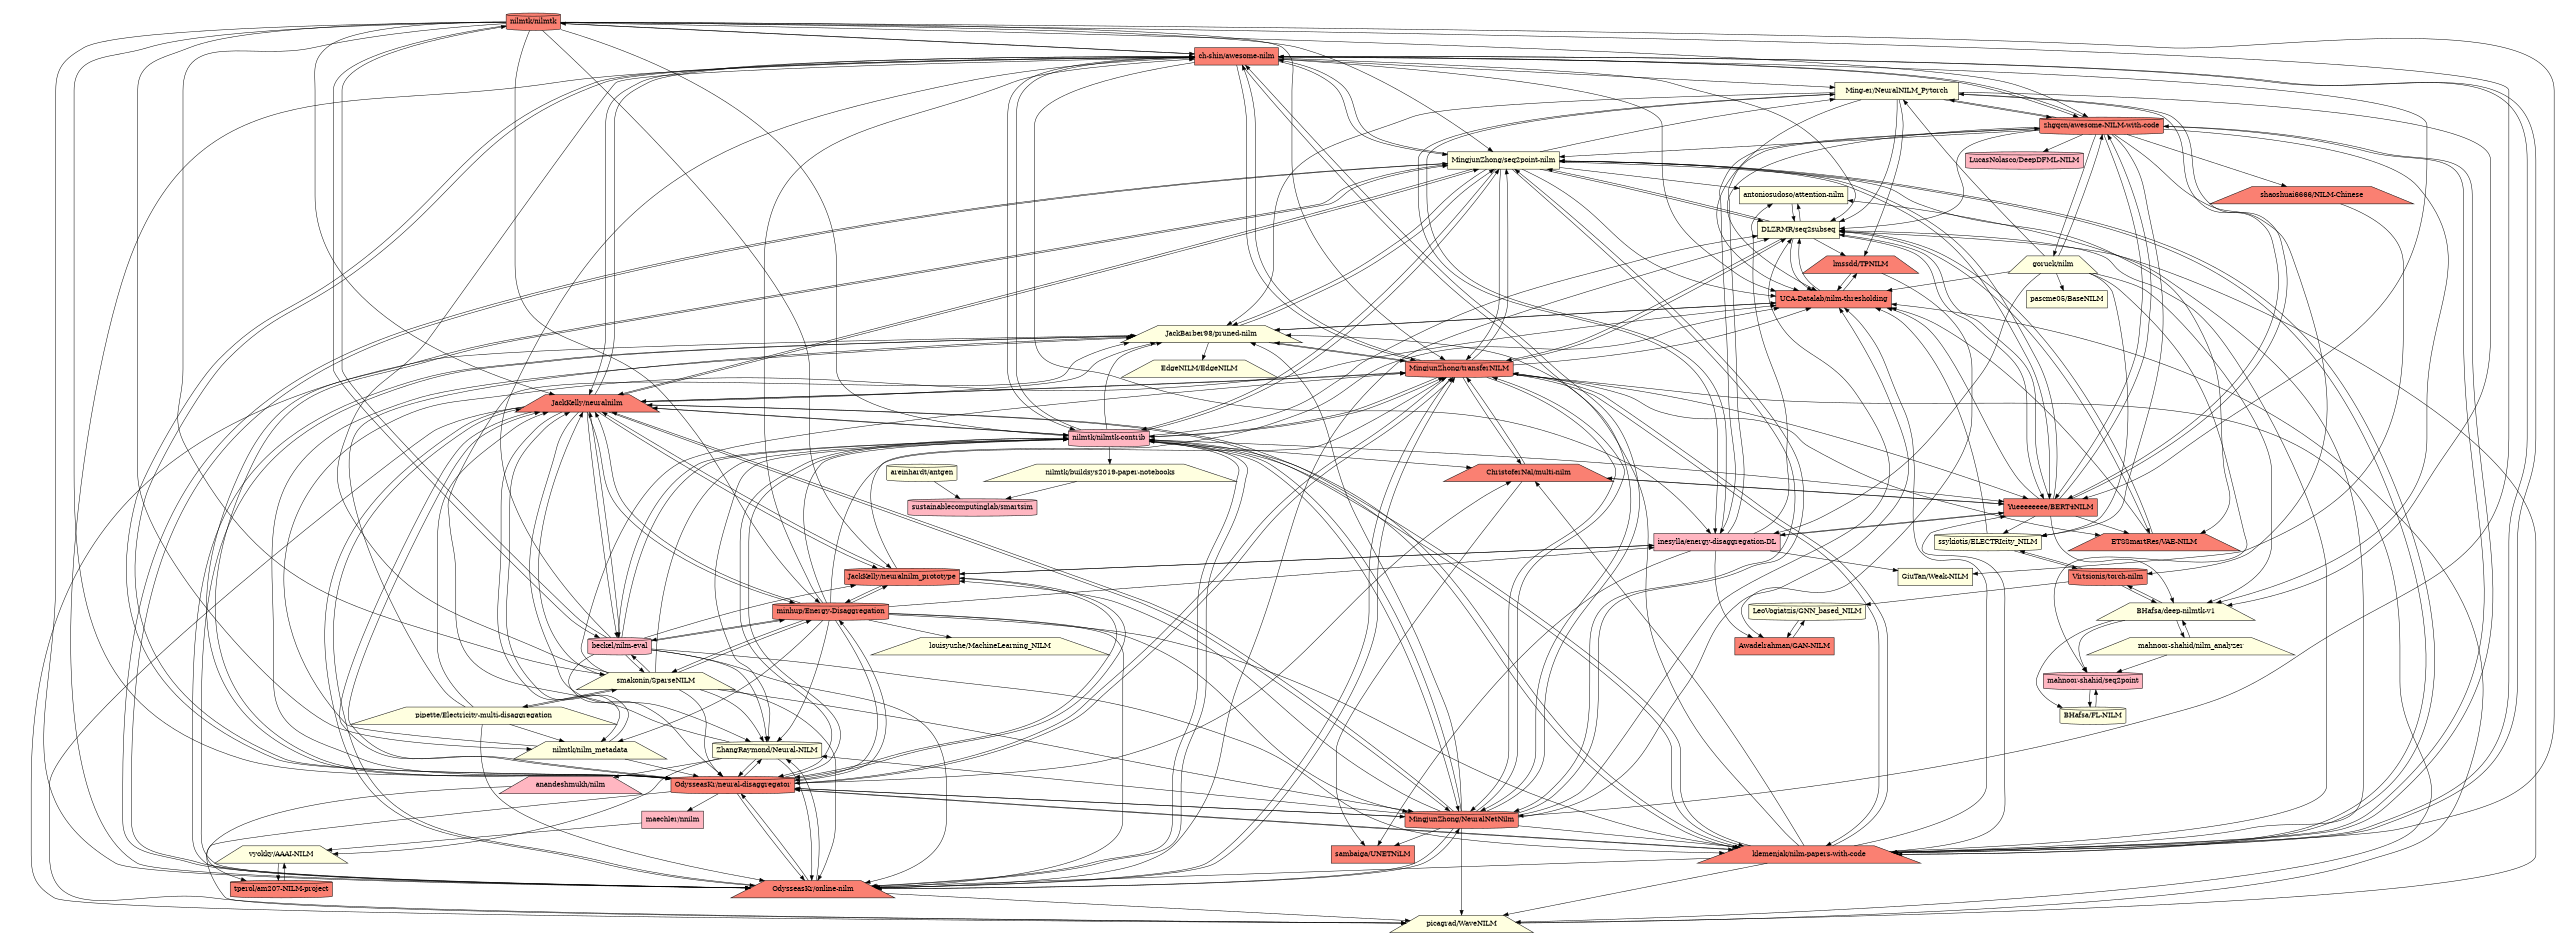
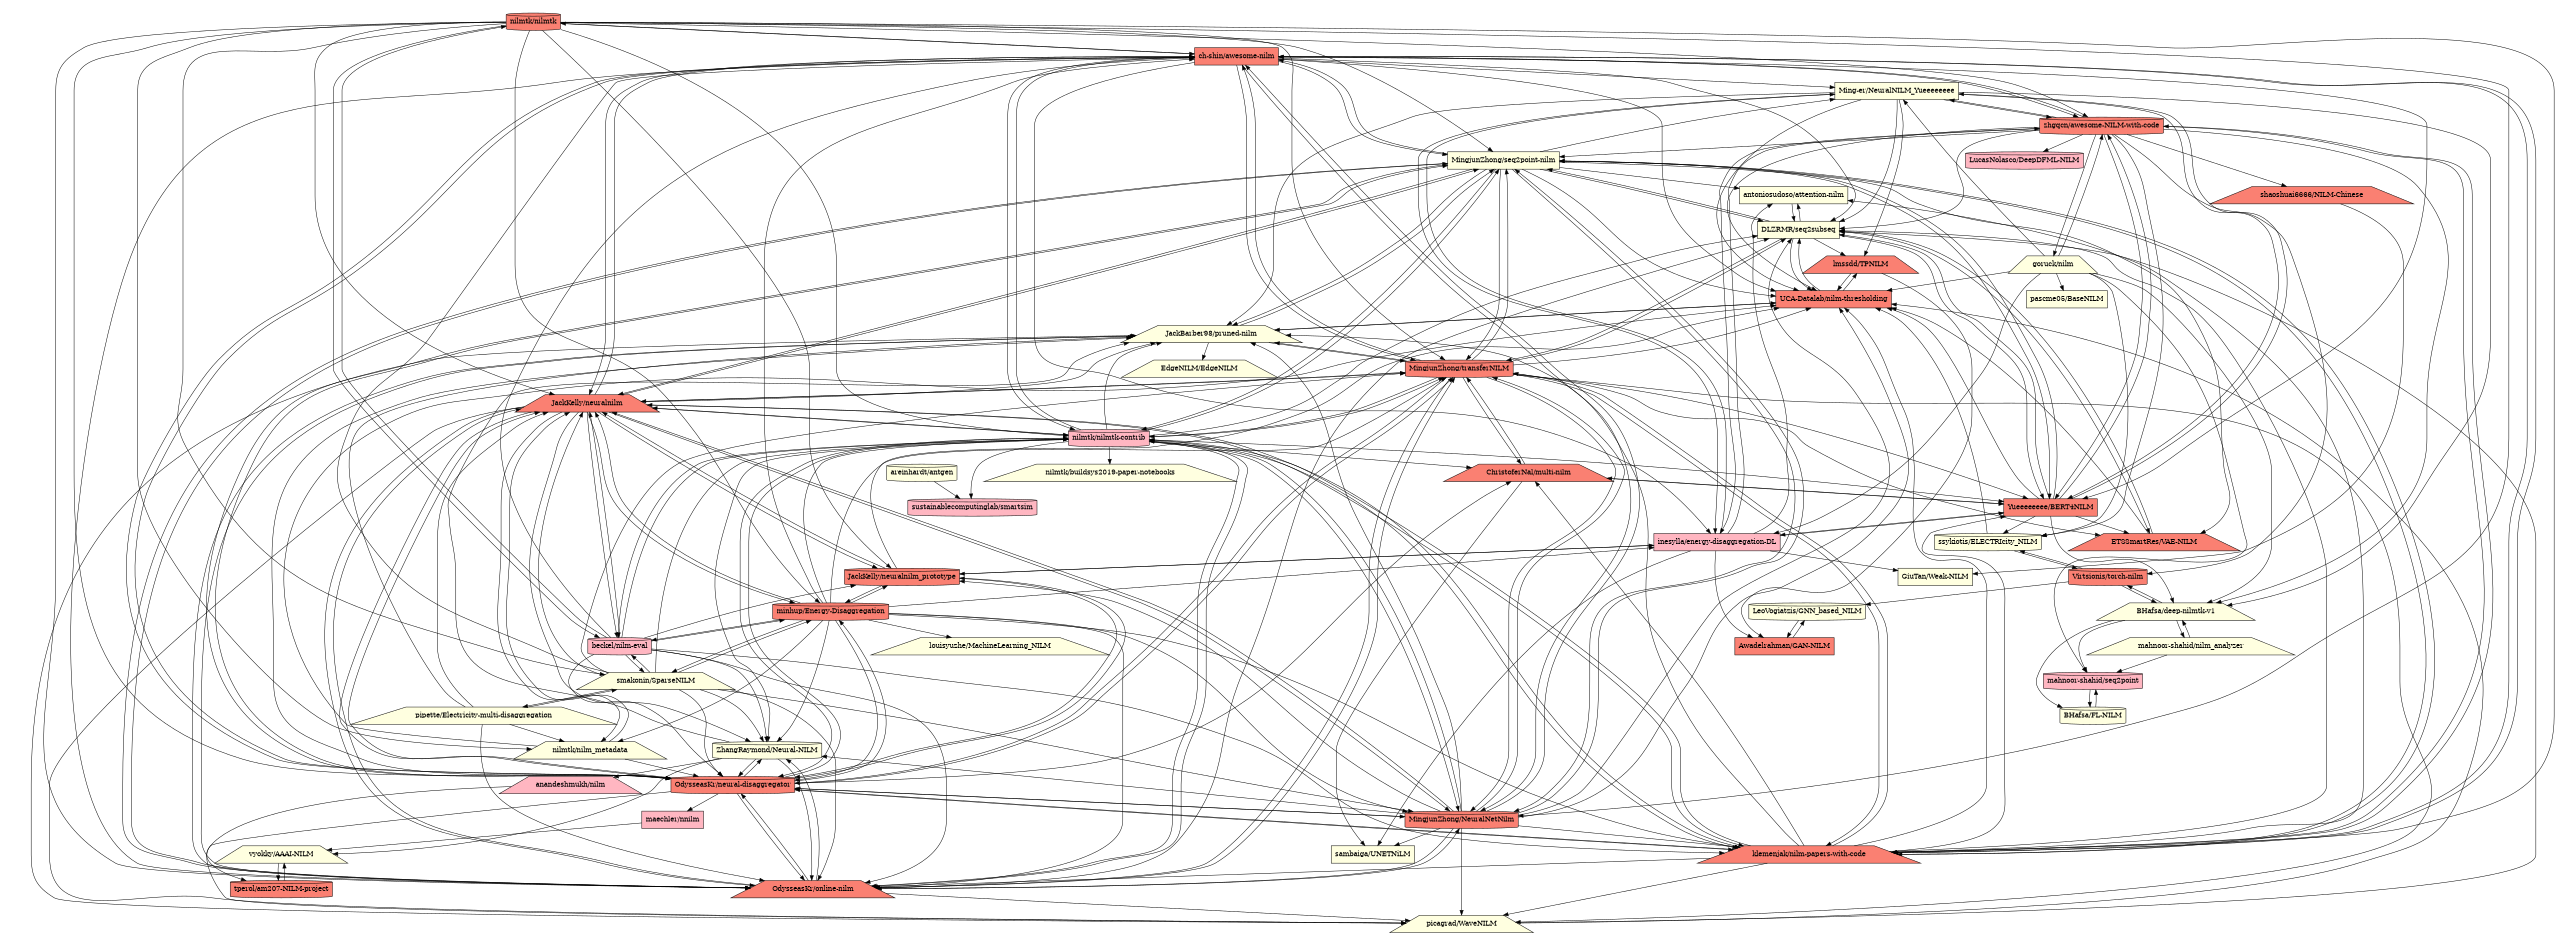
(1897, 91) -> (1897, 91)
(1044, 490) -> (1001, 453)
(1373, 854) -> (1373, 854)
